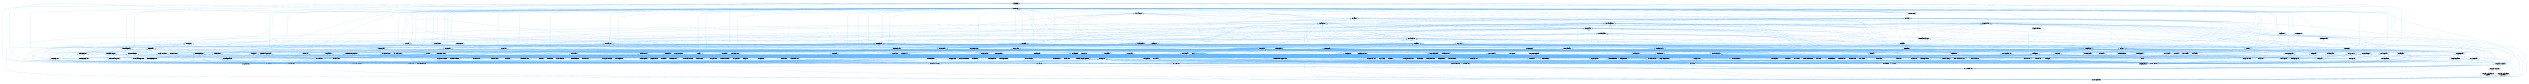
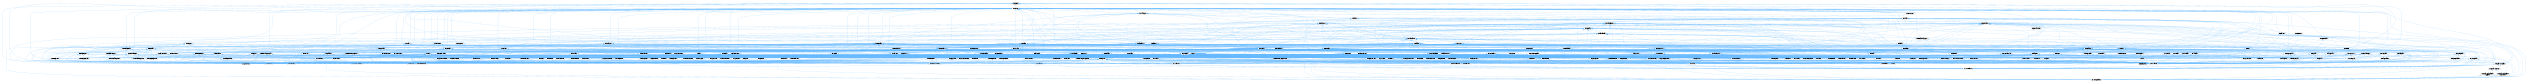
(1879, 59) -> (1878, 59)
